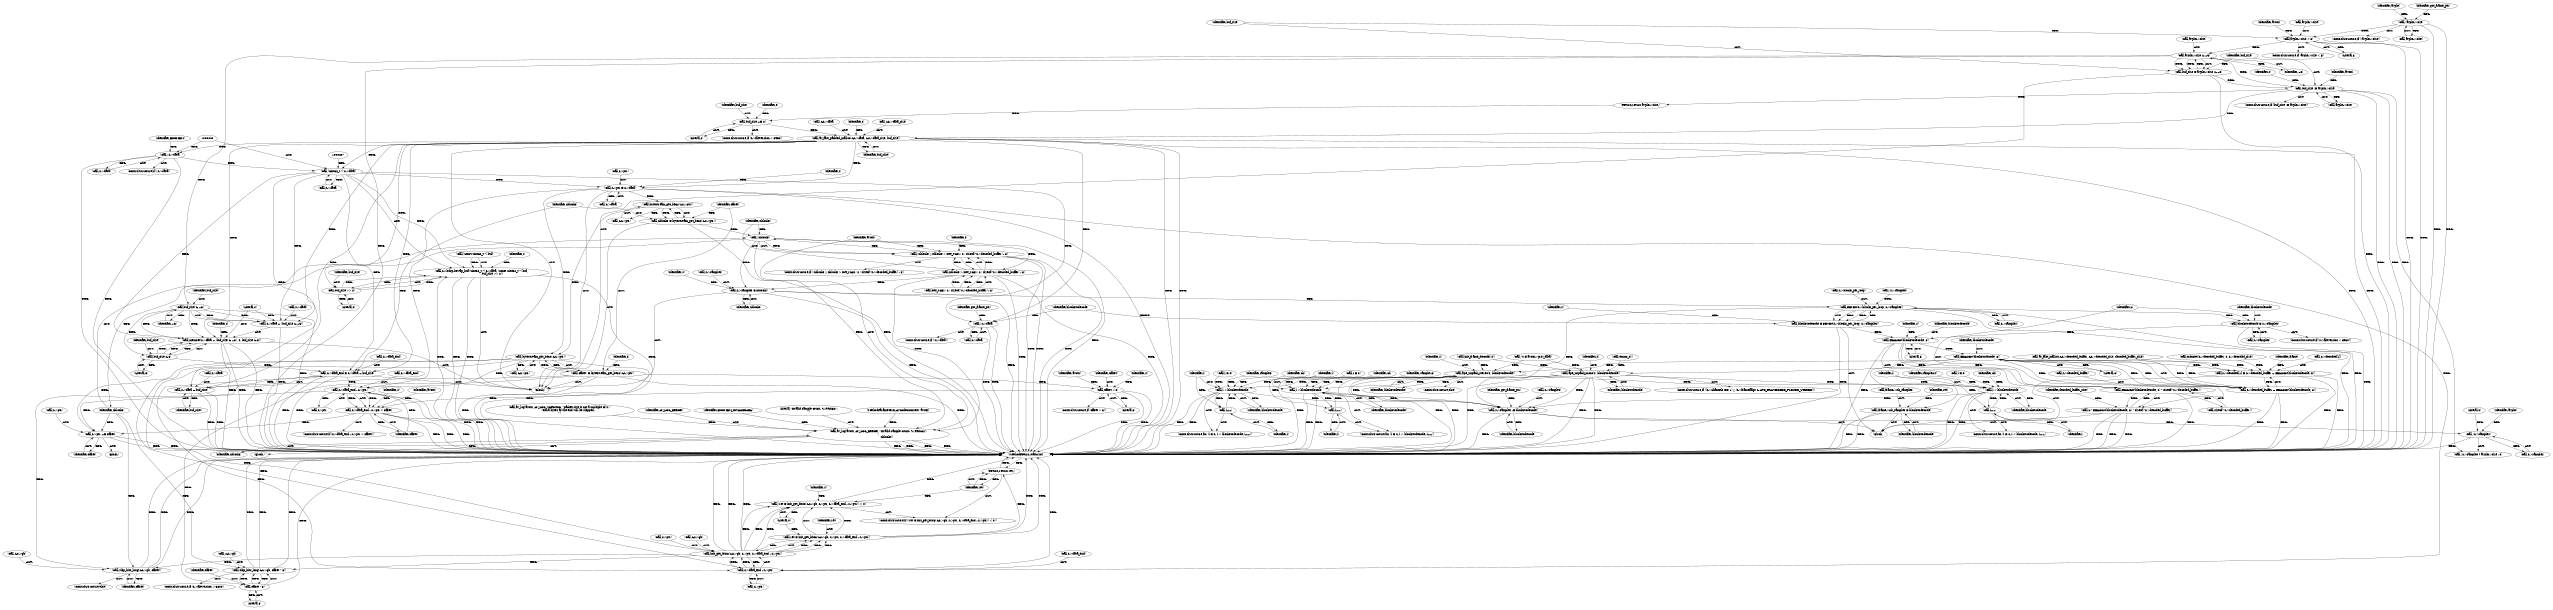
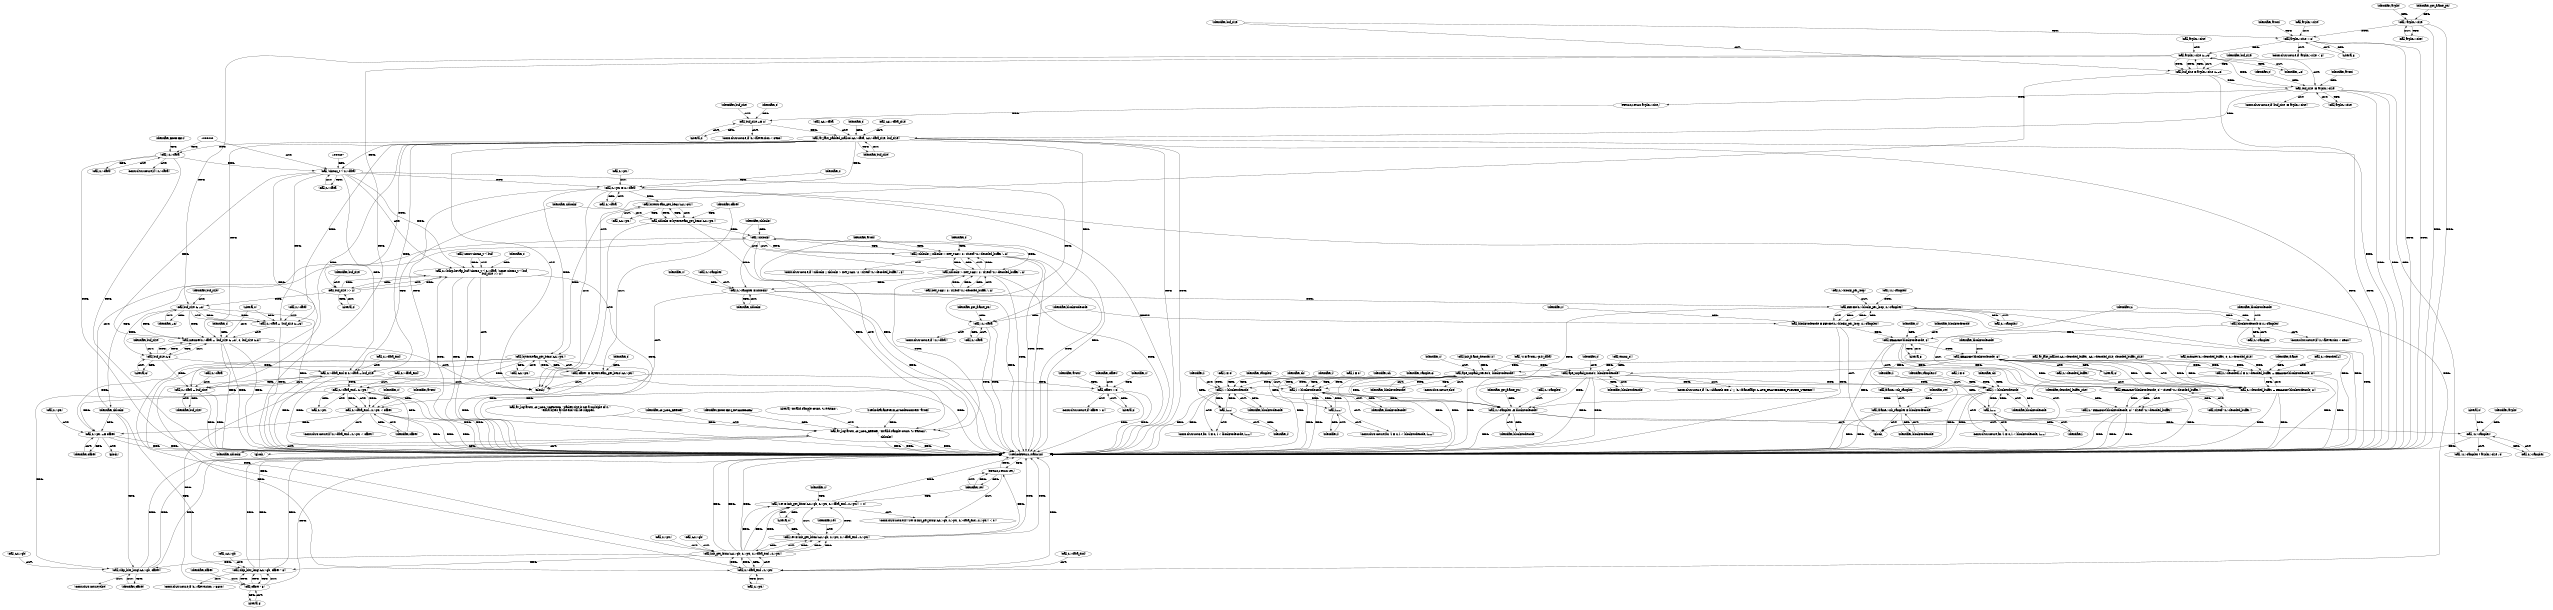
(2356, 39) -> none
(2406, 263) -> (2406, 263)
none -> (267, 299)
(1310, 299) -> (1310, 299)
(1564, 364) -> none
none -> (175, 374)
